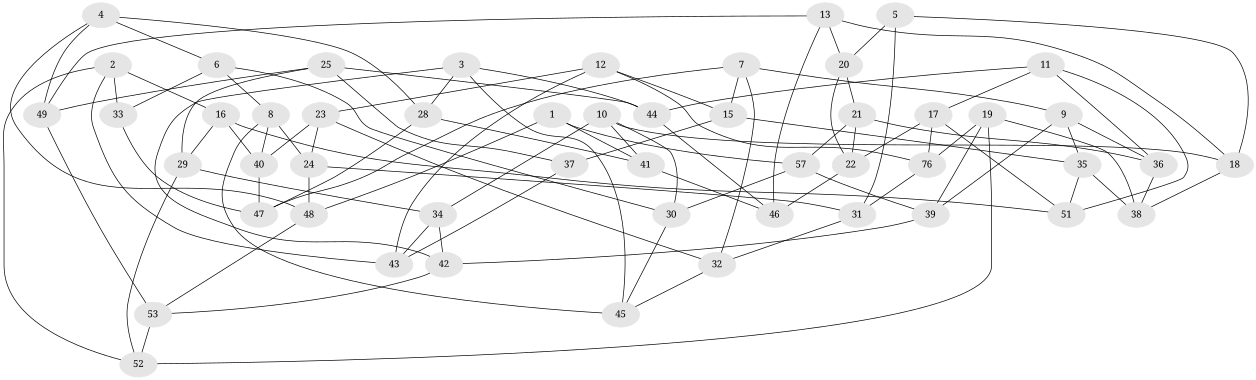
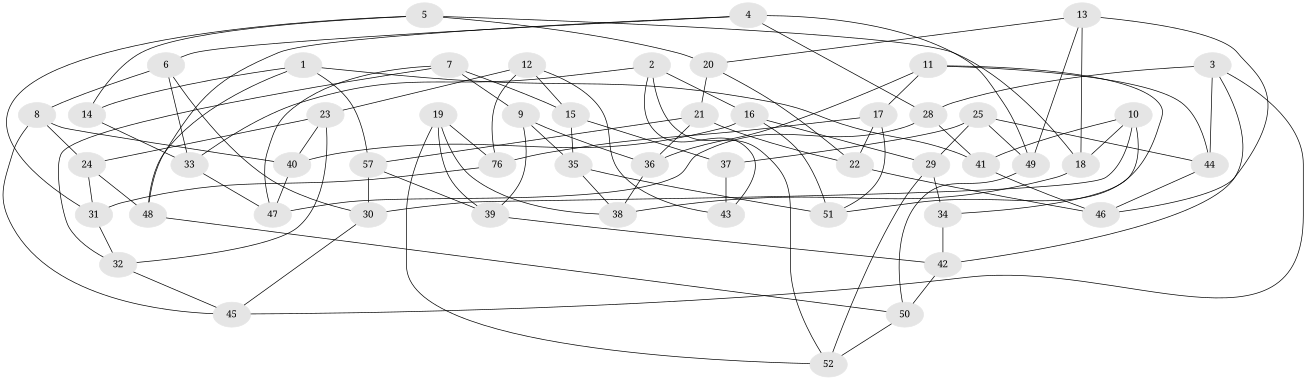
none -> (87, 115)
(416, 240) -> none
(153, 315) -> (905, 315)
